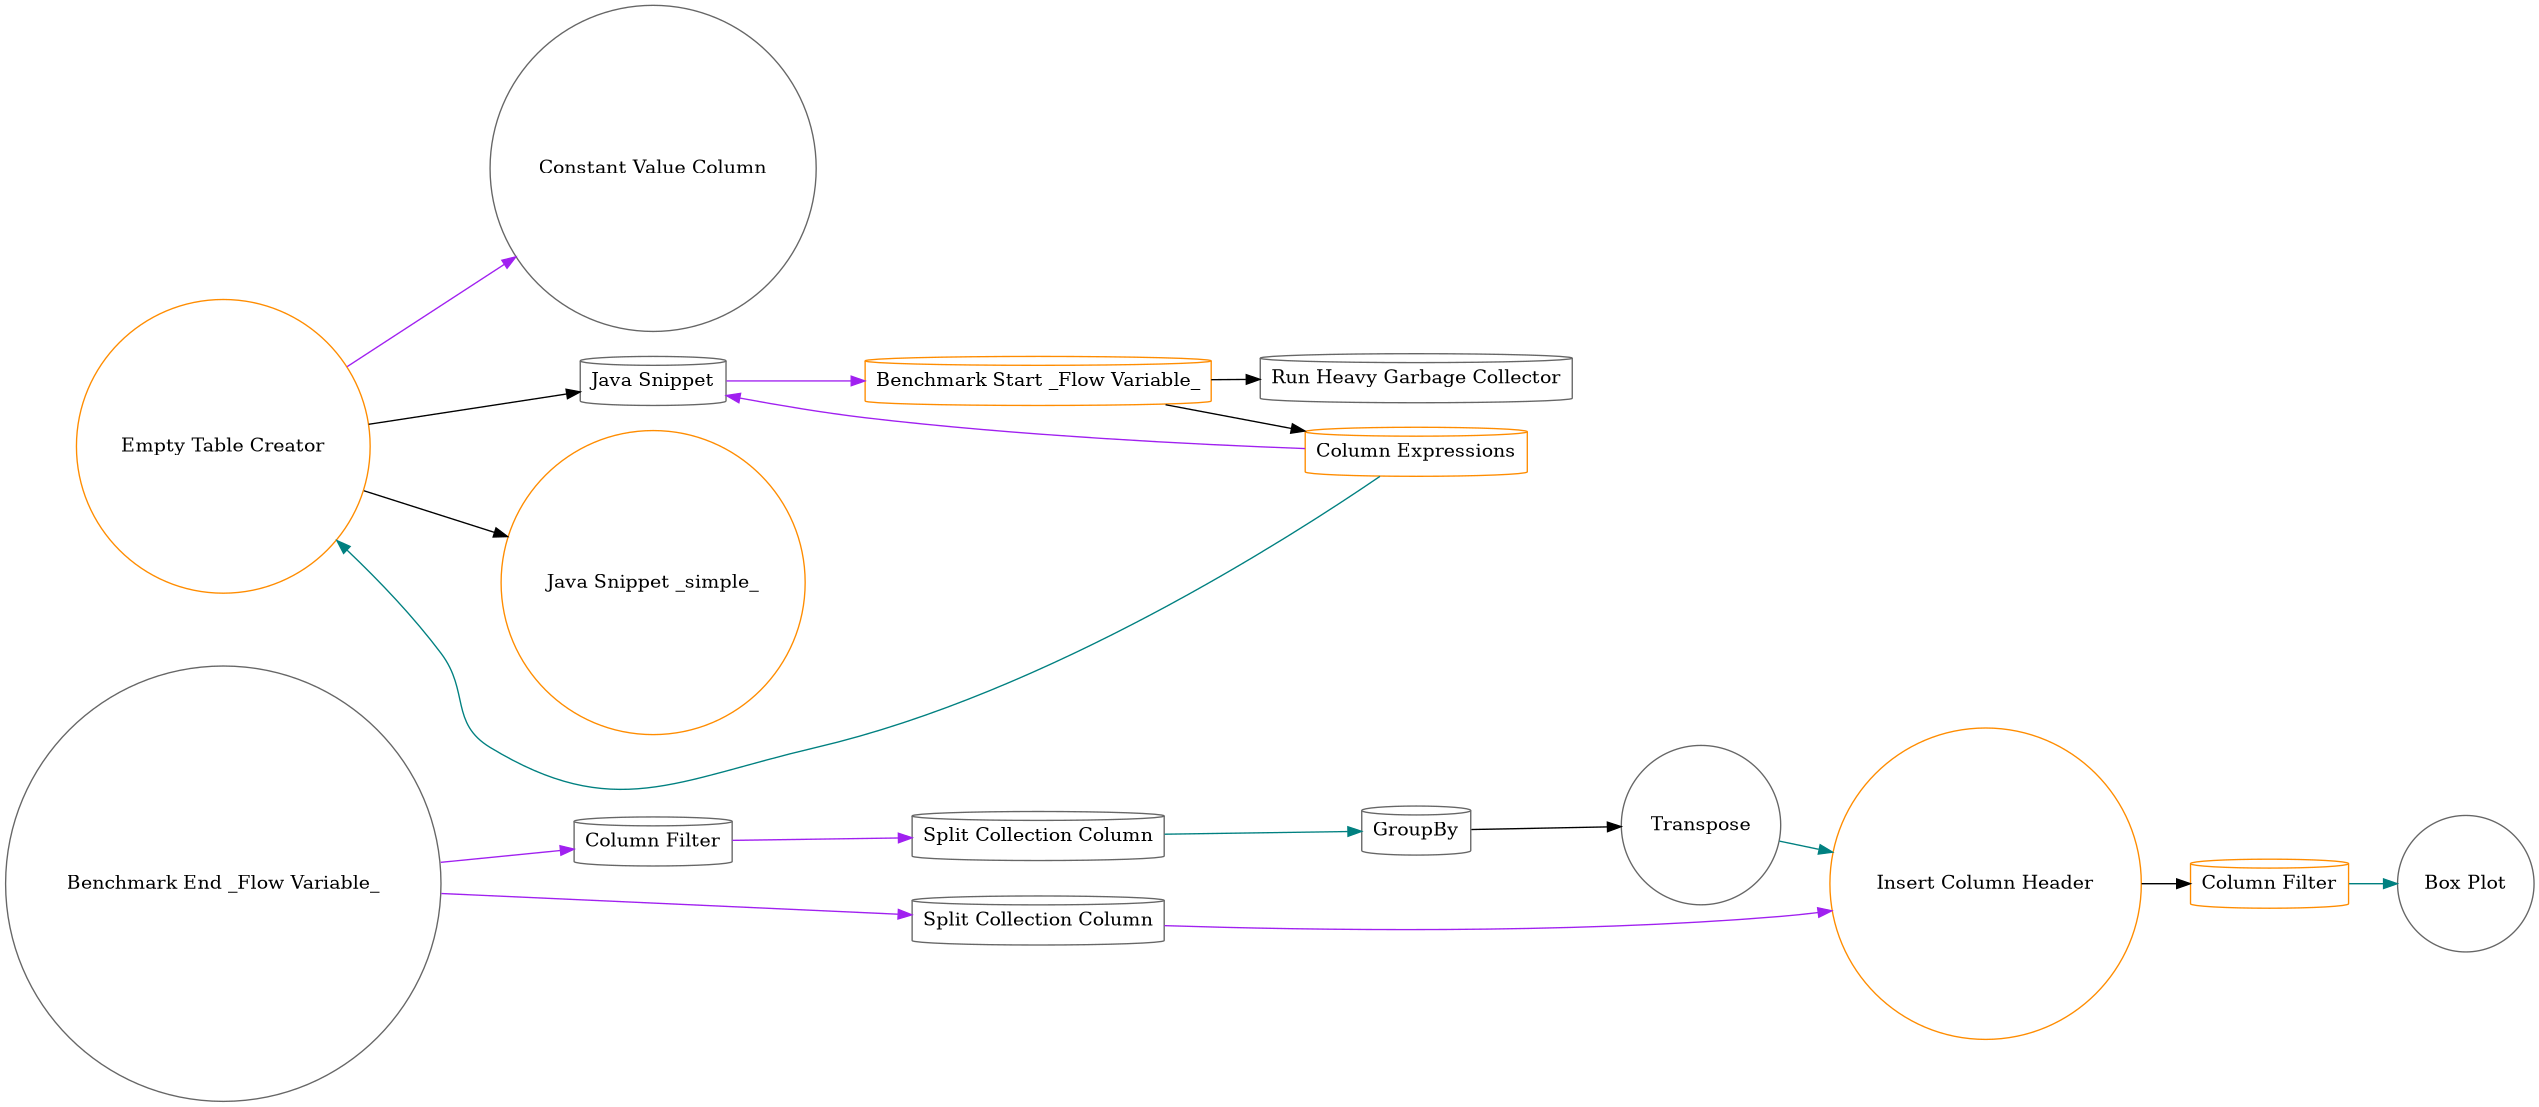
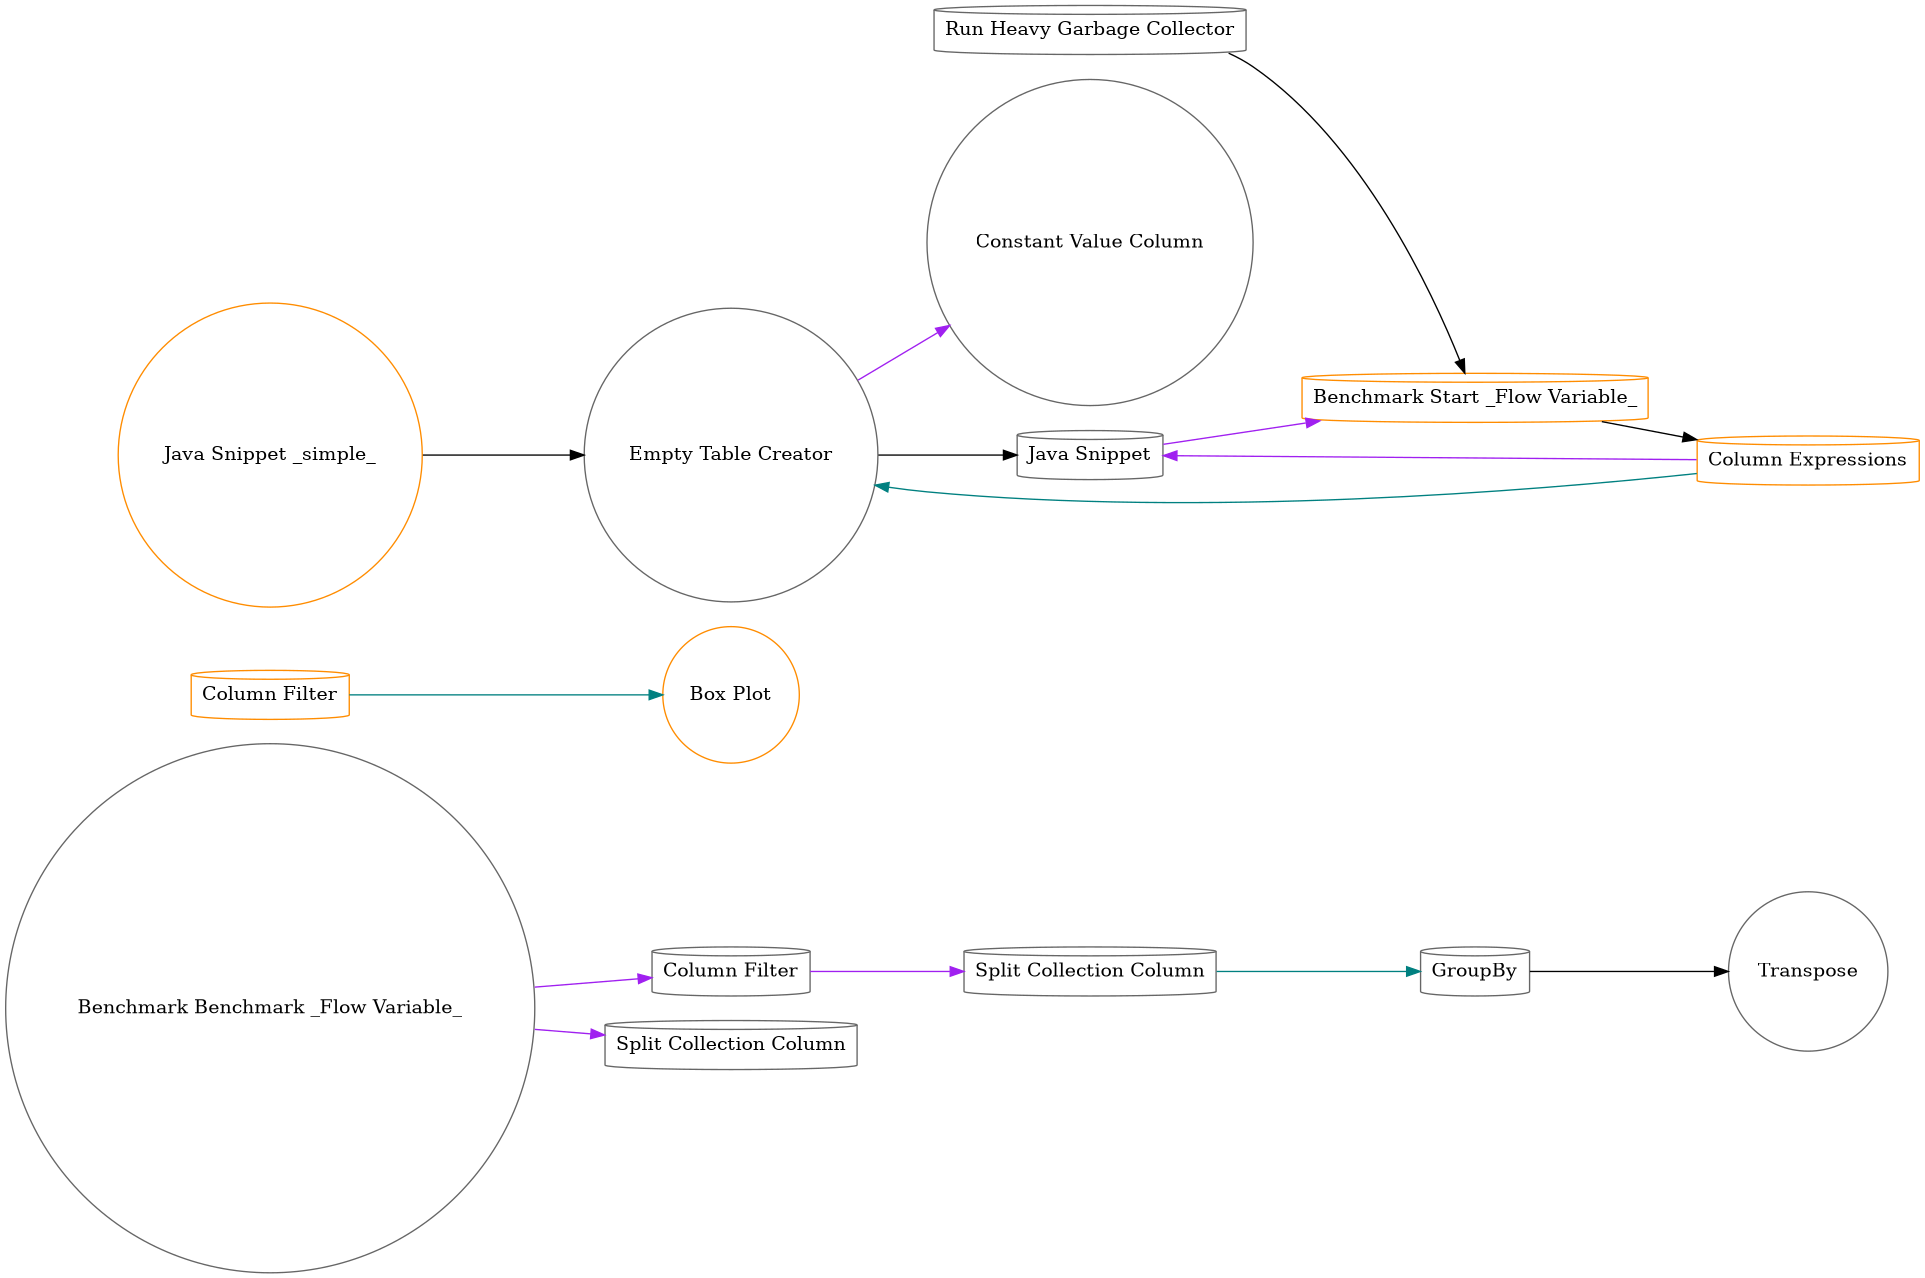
(1229, 380) -> (1368, 188)
(223, 446) -> (731, 455)
(429, 512) -> (496, 455)
(223, 884) -> (270, 1008)
(1986, 884) -> none
(2466, 884) -> (731, 695)
